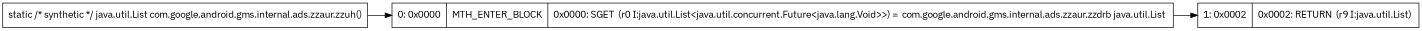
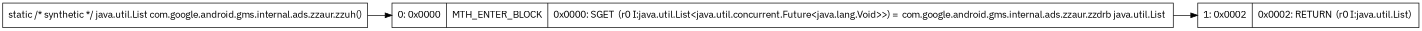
(1336, 15) -> (1336, 15)
